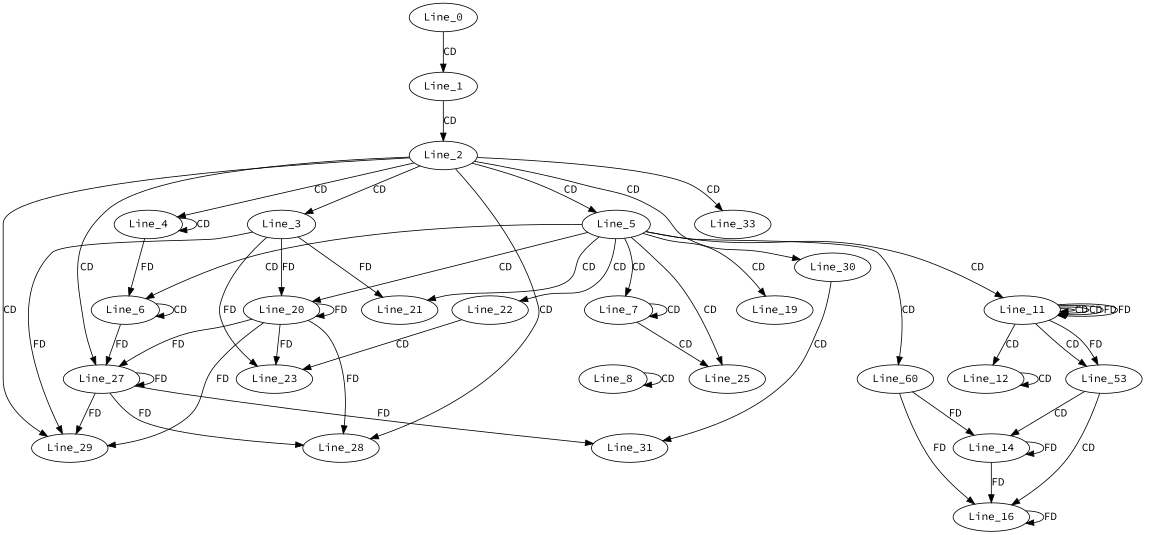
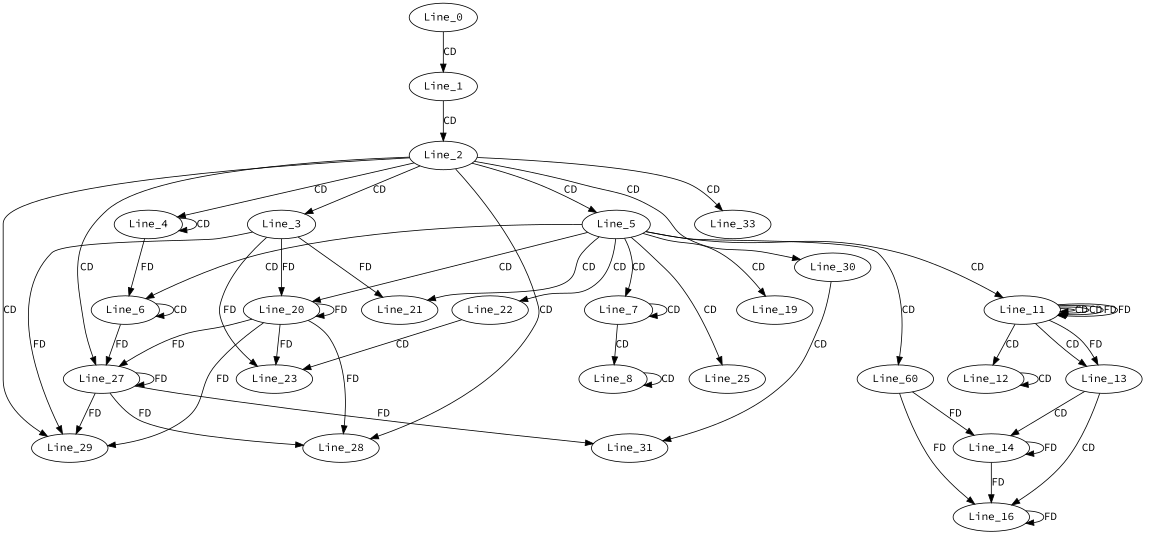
(669, 342) -> (616, 341)
(1104, 379) -> (1104, 379)
